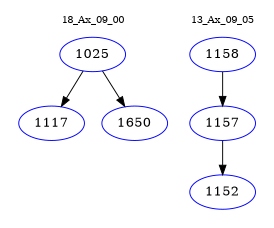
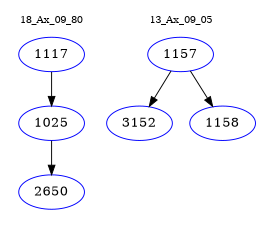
(93, 21) -> (52, 21)
(223, 84) -> (199, 85)
(75, 85) -> (52, 84)
(135, 123) -> (52, 192)
(223, 192) -> (140, 123)
